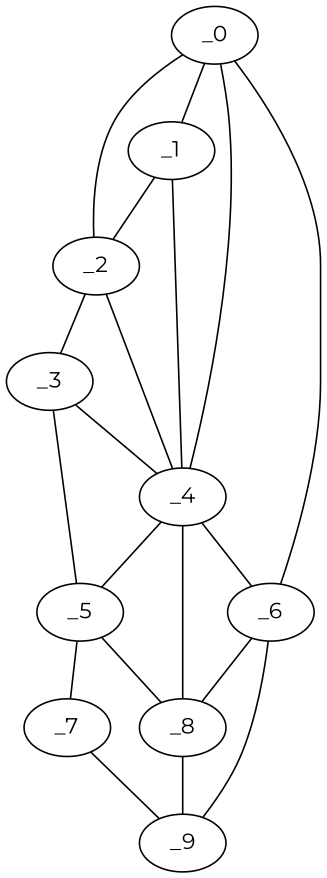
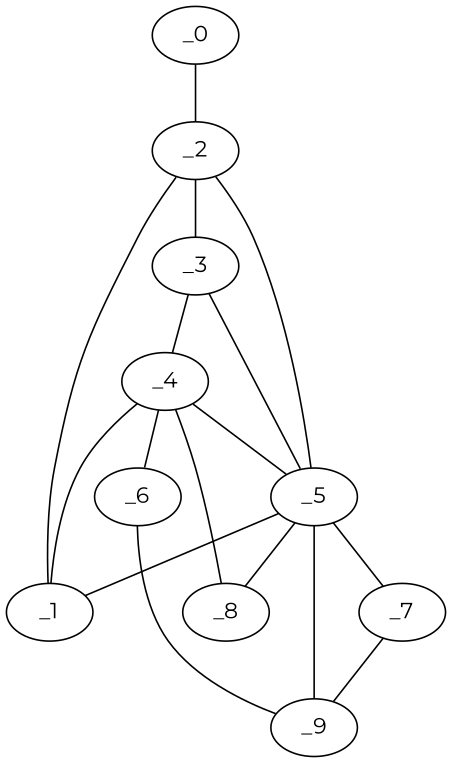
(193, 93) -> (182, 555)
(226, 267) -> none
(321, 314) -> none
(139, 381) -> (281, 316)
(227, 670) -> none
(183, 786) -> (314, 612)
